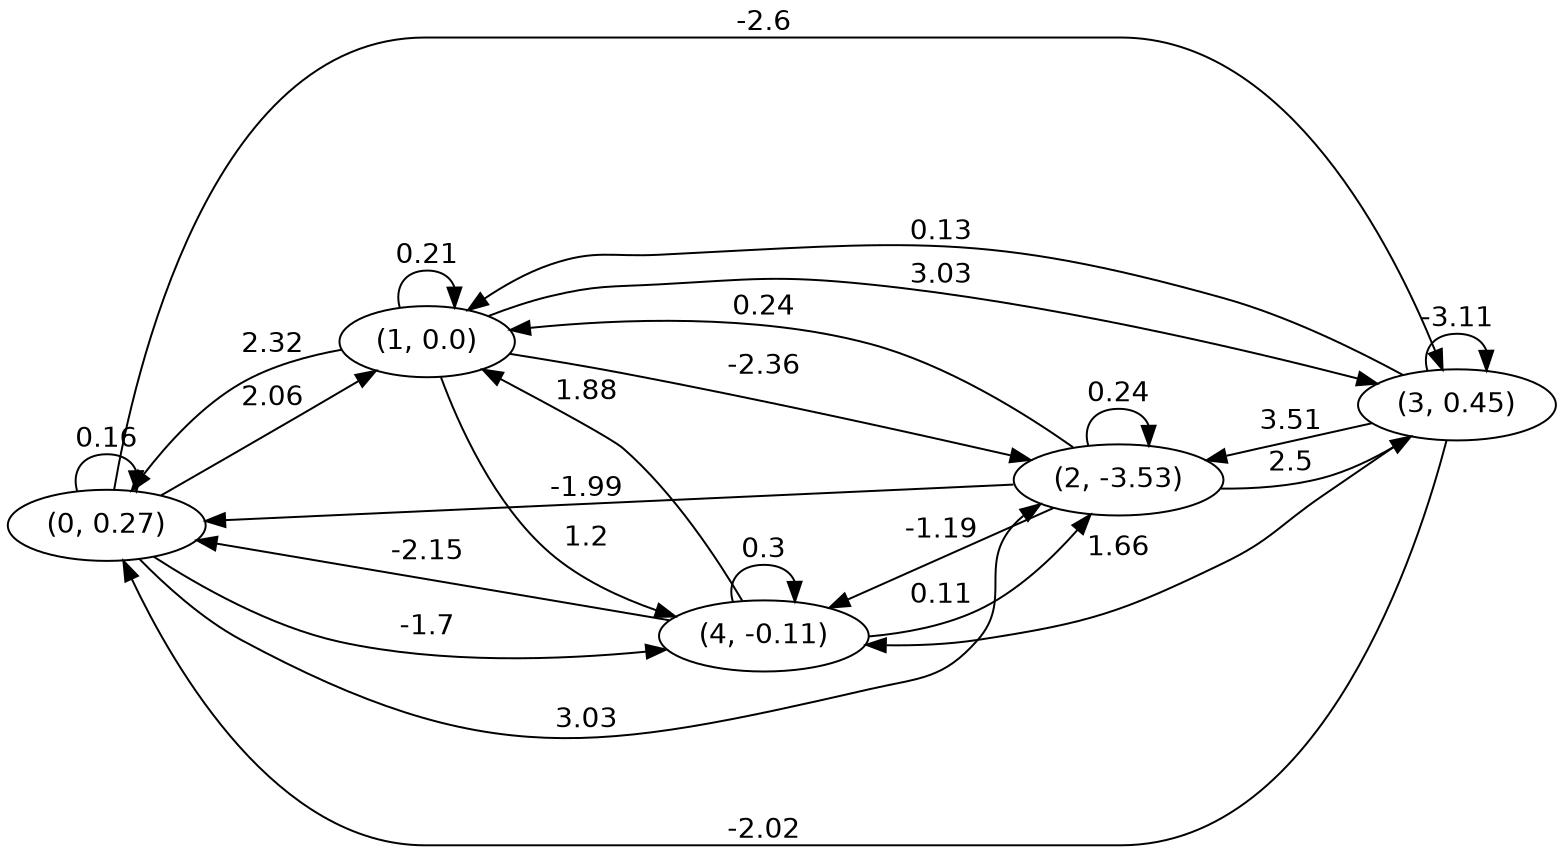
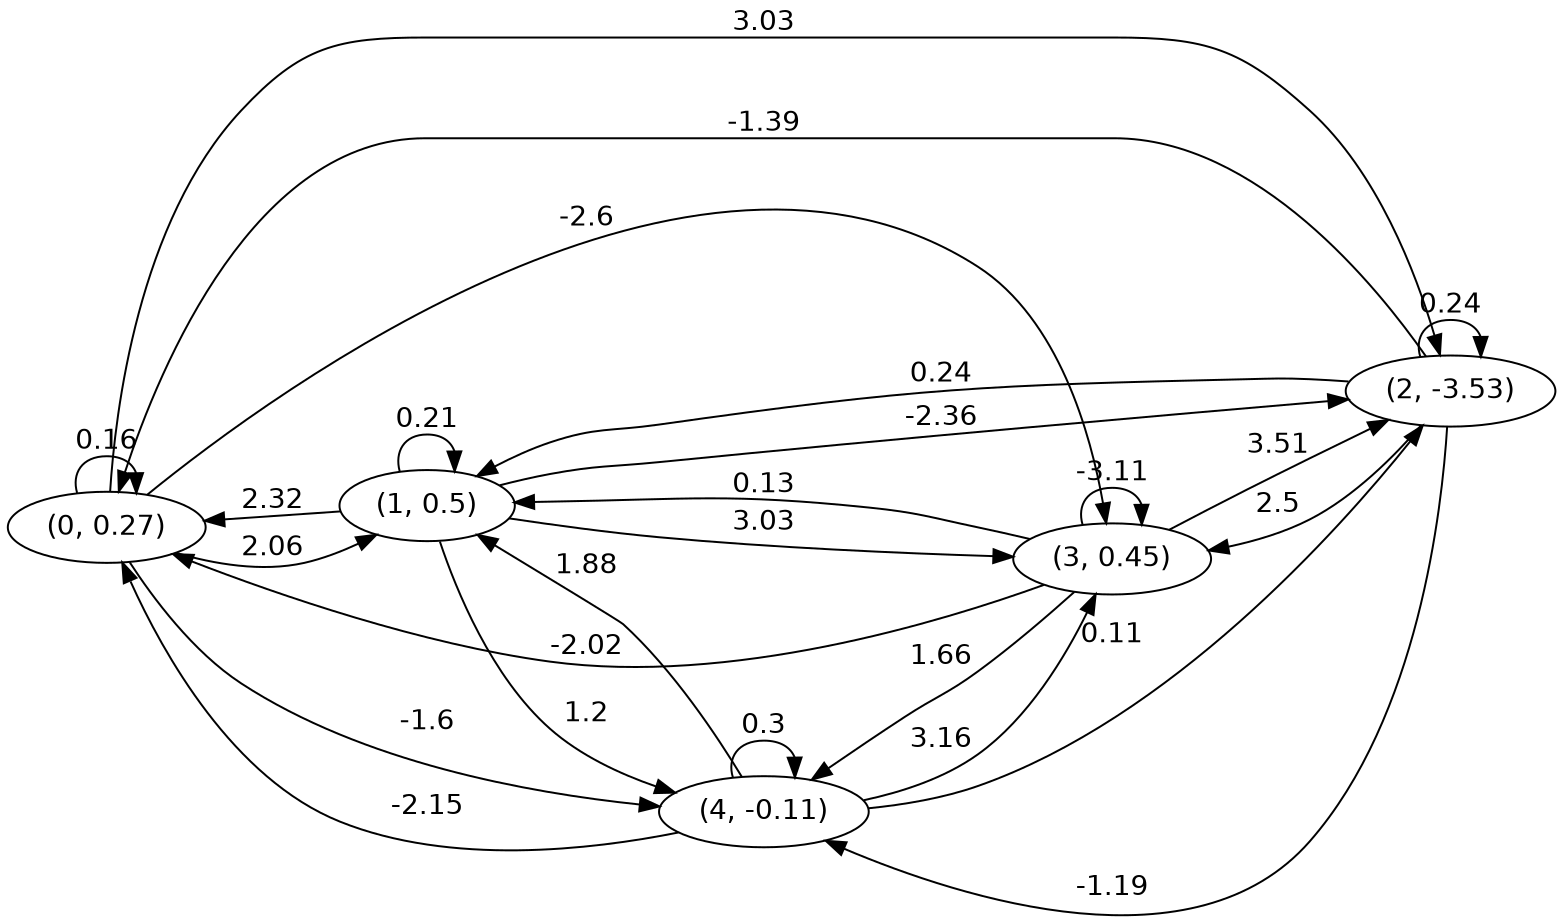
(427, 342) -> (427, 506)
(587, 489) -> (764, 123)
(427, 627) -> (427, 722)
none -> (1000, 736)
